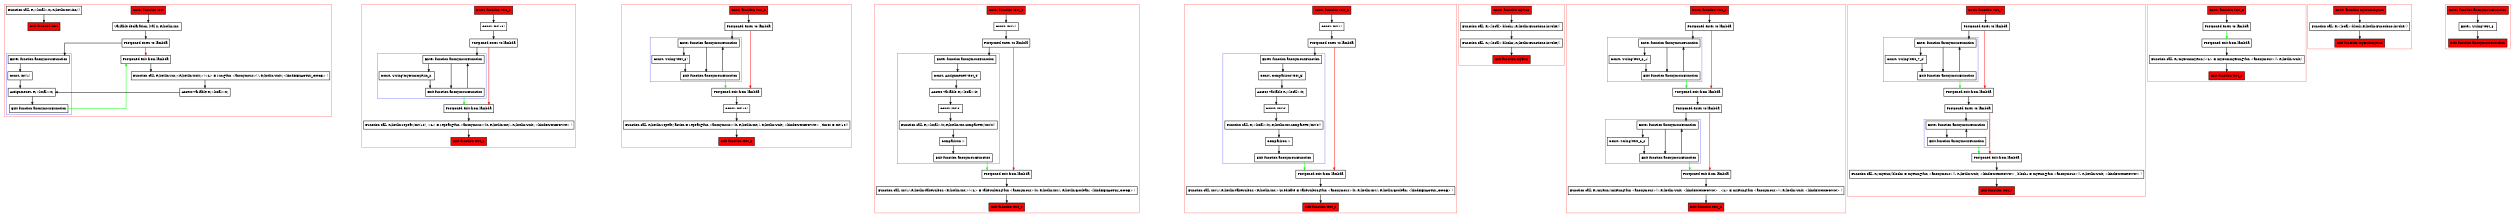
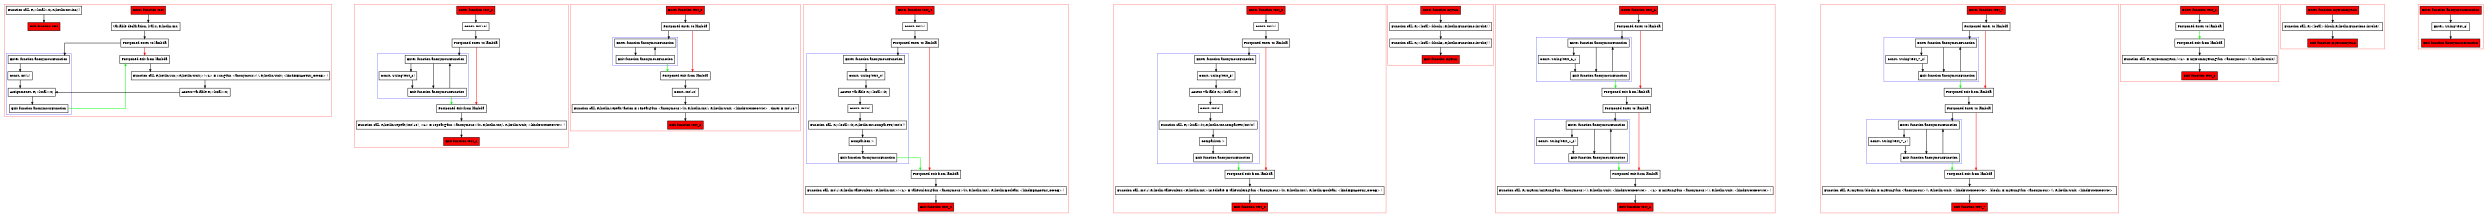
(671, 59) -> none
(407, 76) -> (398, 76)
(956, 76) -> (866, 76)
(1282, 76) -> (1216, 76)
(1628, 141) -> (1557, 141)
none -> (1889, 141)
